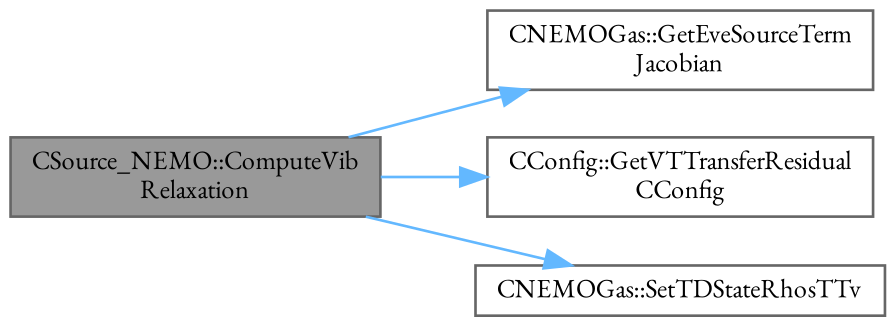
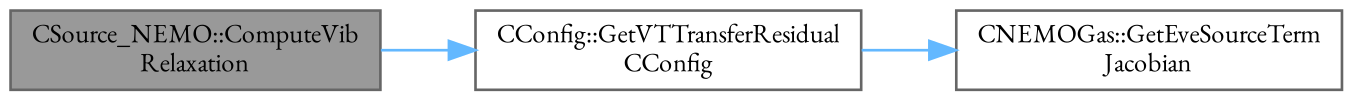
(425, 117) -> (895, 50)
(680, 291) -> none
